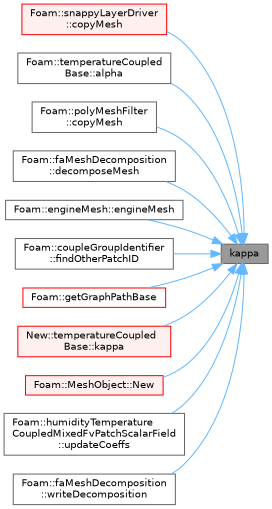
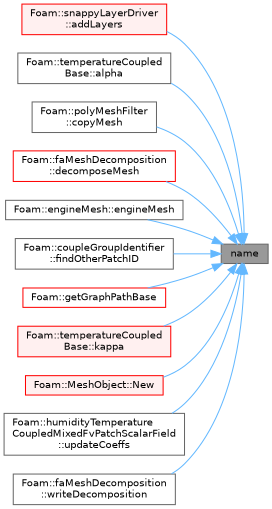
(94, 19) -> (94, 19)
(94, 166) -> (94, 166)
(245, 254) -> (245, 254)
(94, 342) -> (94, 342)
